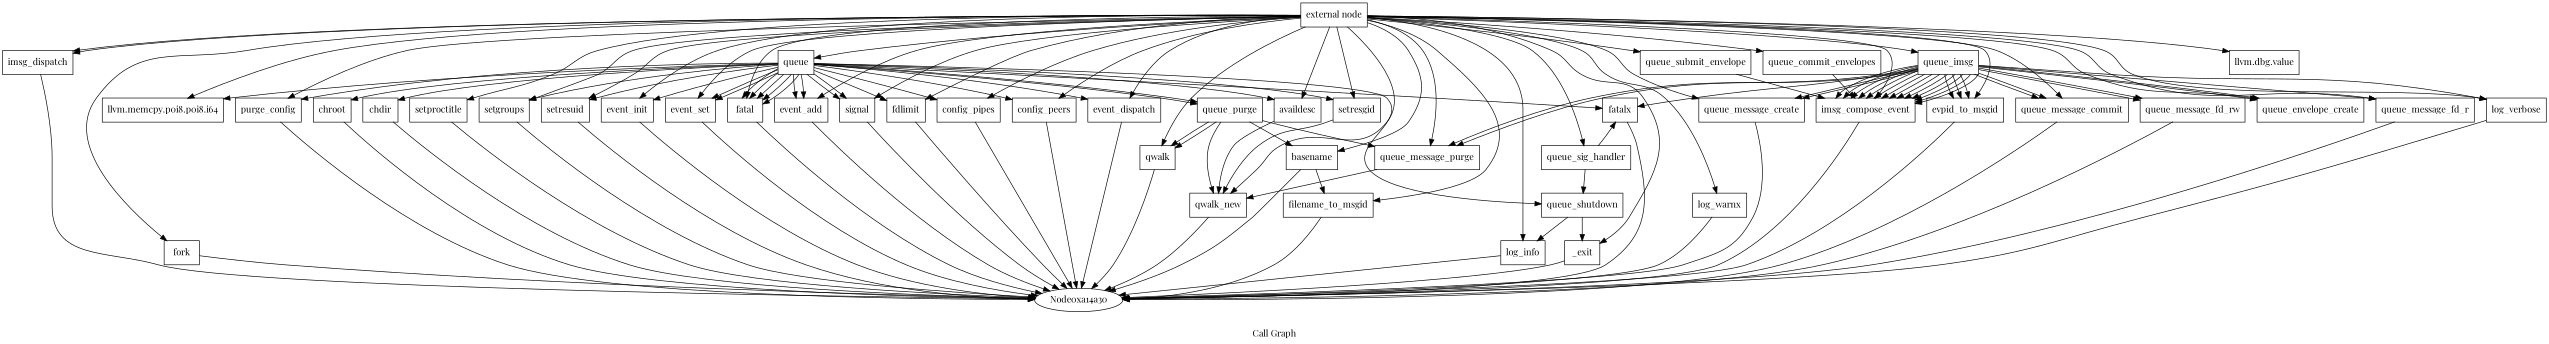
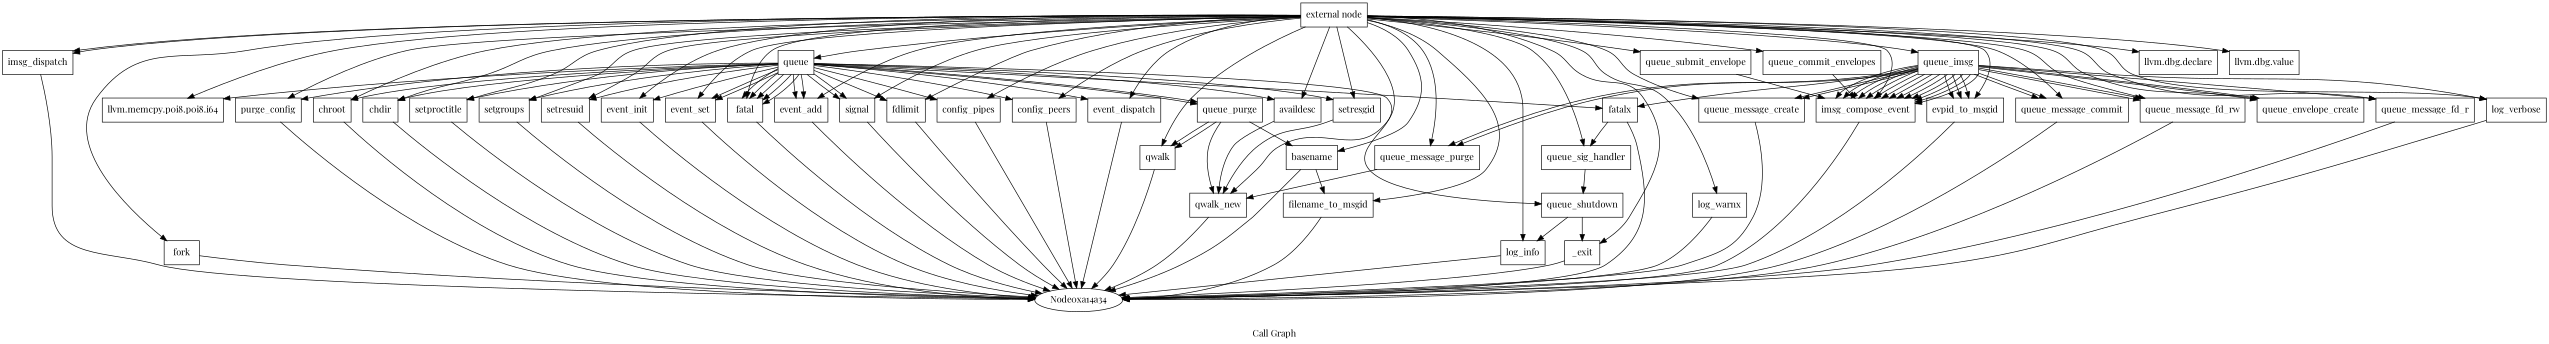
none -> (824, 24)
none -> (1759, 28)
none -> (622, 40)
none -> (2178, 63)
none -> (564, 82)
(1315, 133) -> none
(1605, 137) -> (1601, 131)
(1079, 300) -> (1079, 300)
